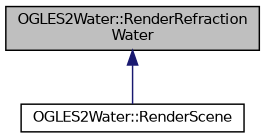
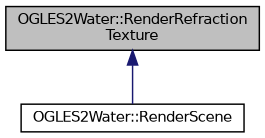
(133, 28) -> (133, 28)
